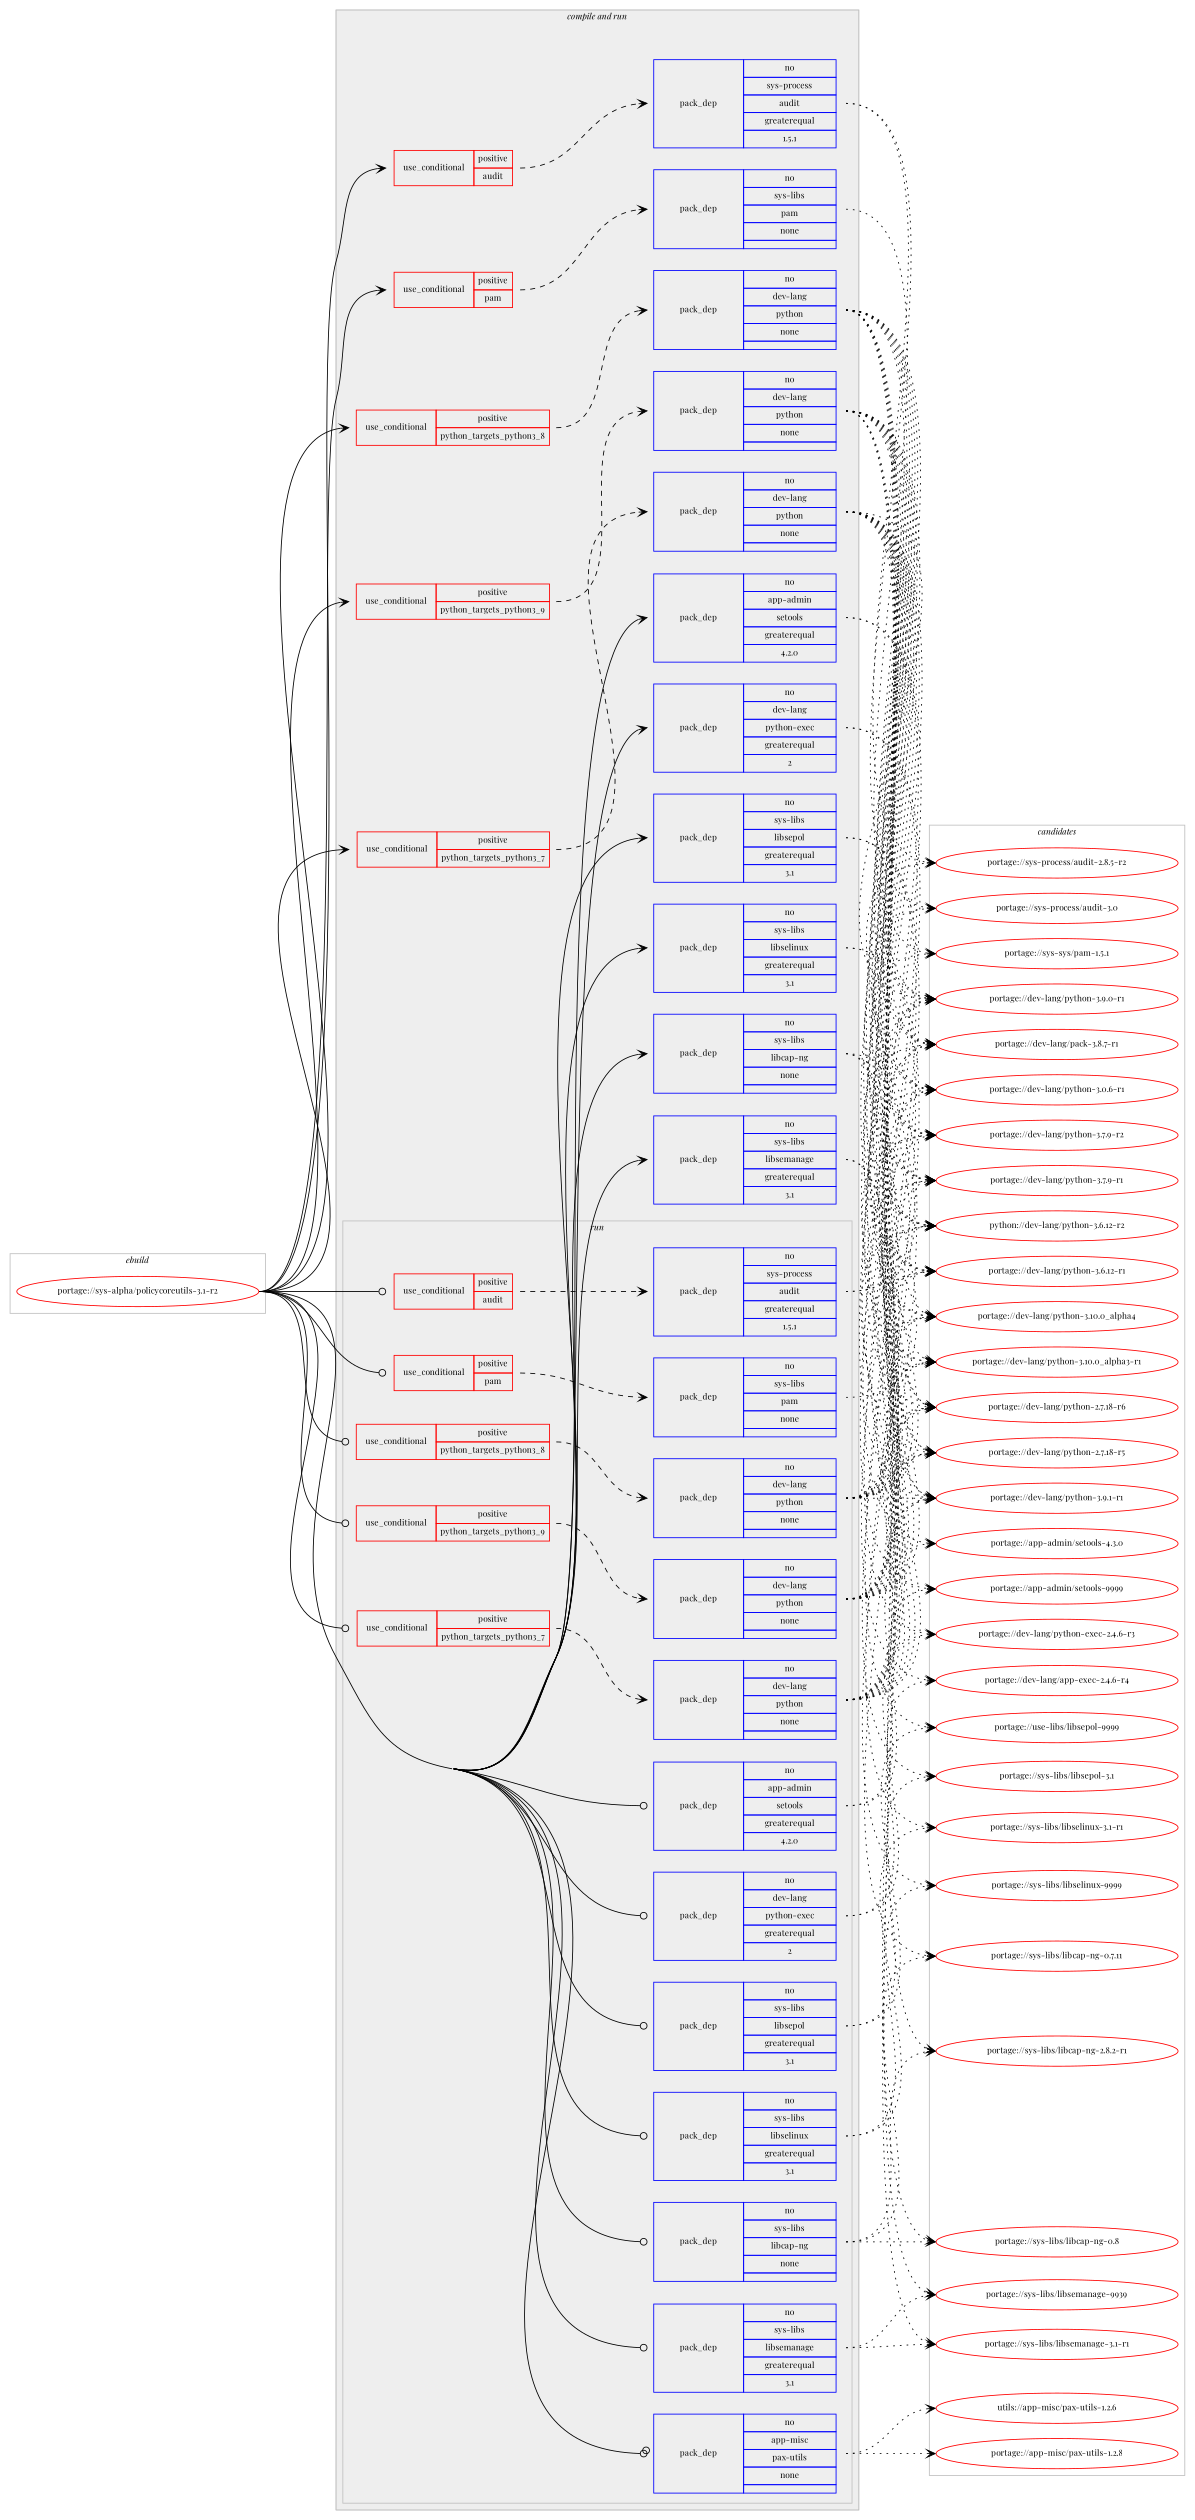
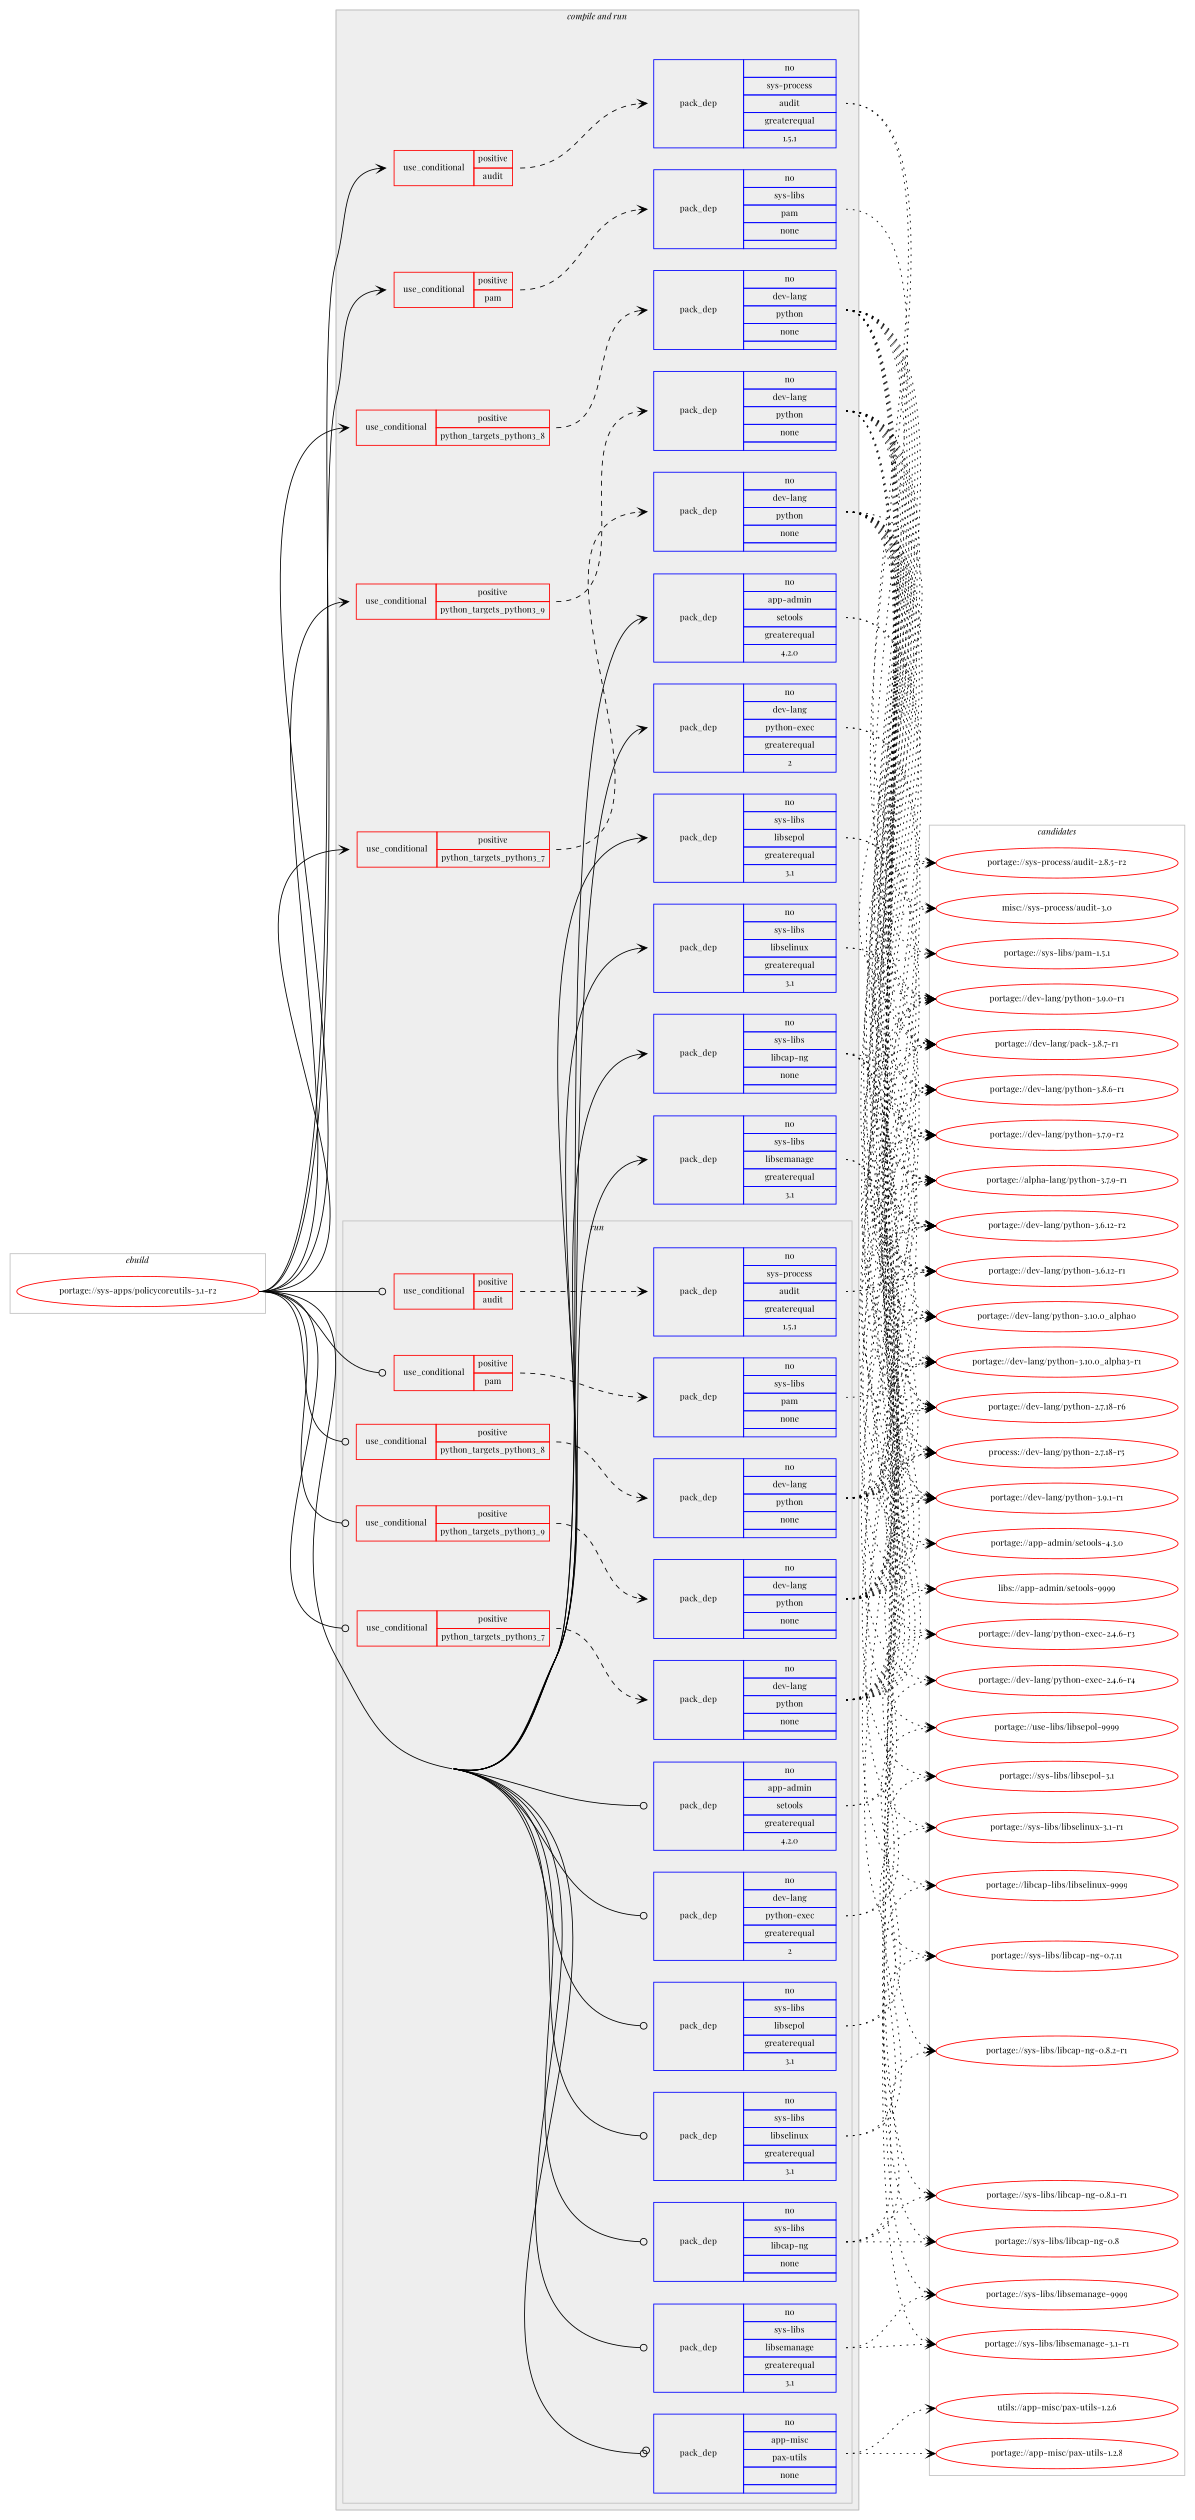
(1057, 908) -> (1057, 908)
(1057, 954) -> (1057, 954)
(1057, 1090) -> (1057, 1090)
(1057, 1181) -> (1057, 1181)
(1057, 1226) -> (1057, 1226)
(138, 1292) -> (138, 1292)
(1057, 1317) -> (1057, 1317)
(1057, 1453) -> (1057, 1453)
(1057, 1589) -> (1057, 1589)
(1057, 1681) -> (1057, 1681)
(1057, 1886) -> (1057, 1886)
(1057, 2051) -> (1057, 2051)
none -> (1057, 2196)
(1057, 2295) -> (1057, 2295)
